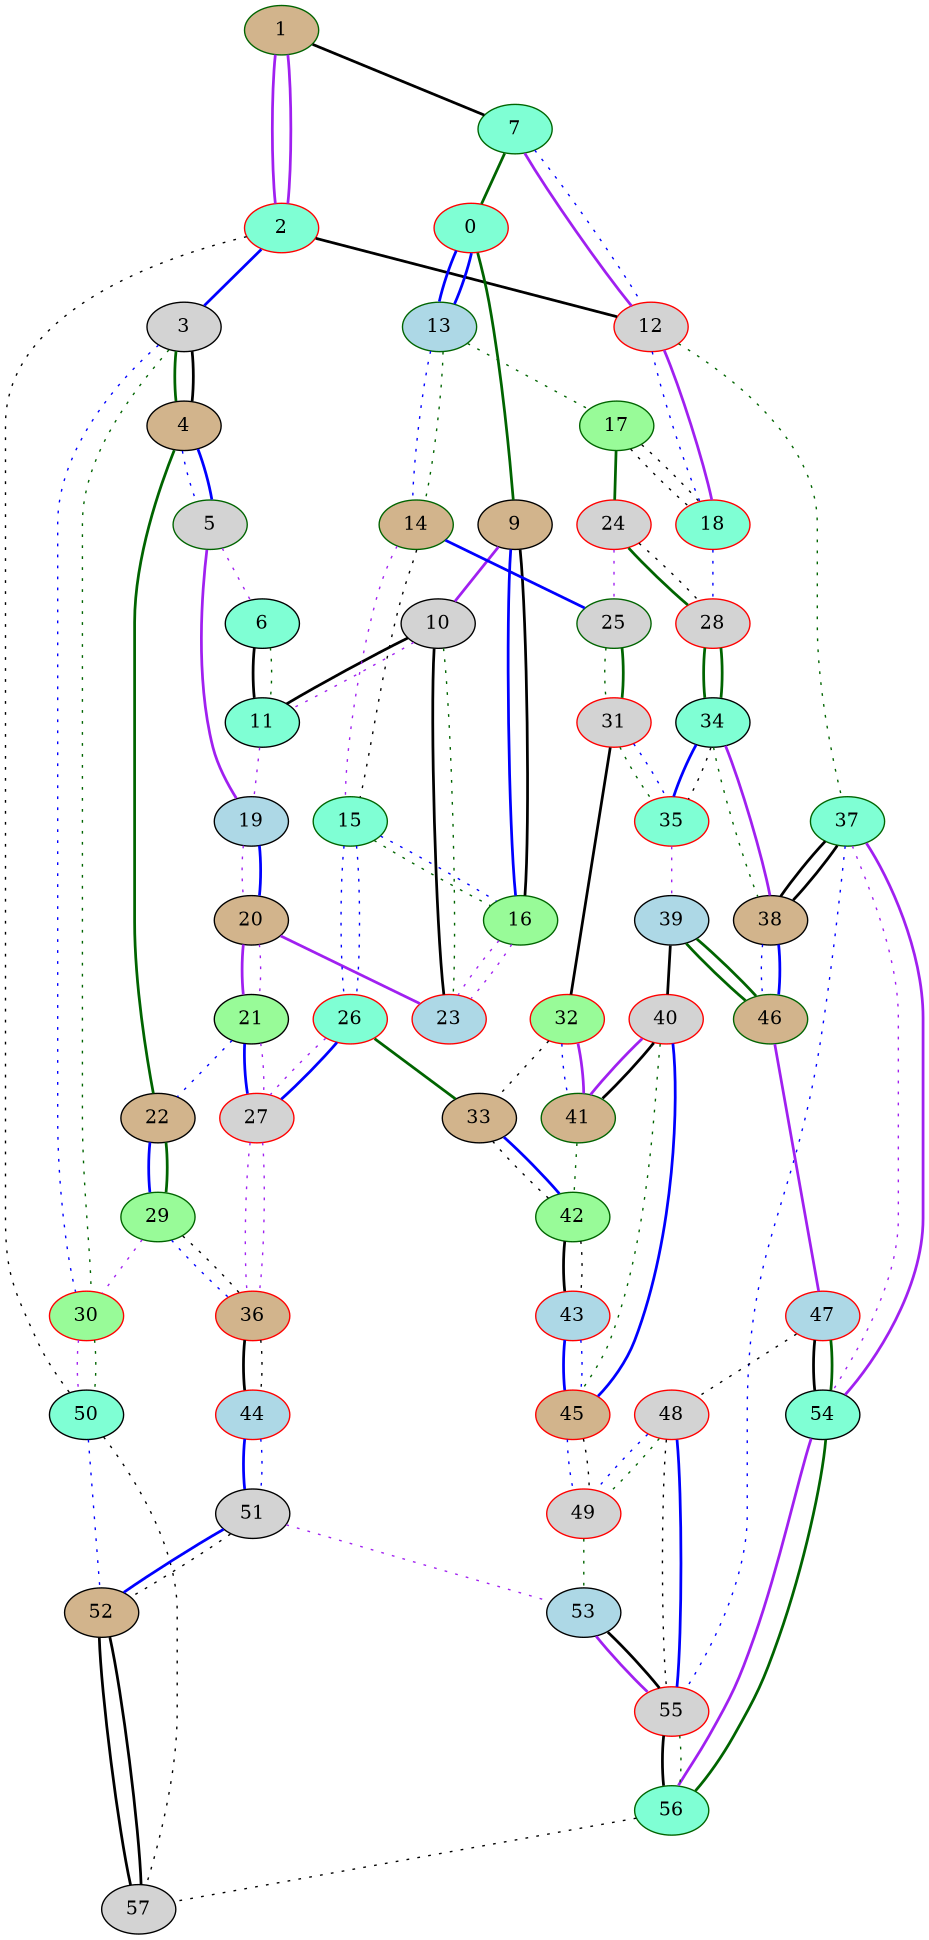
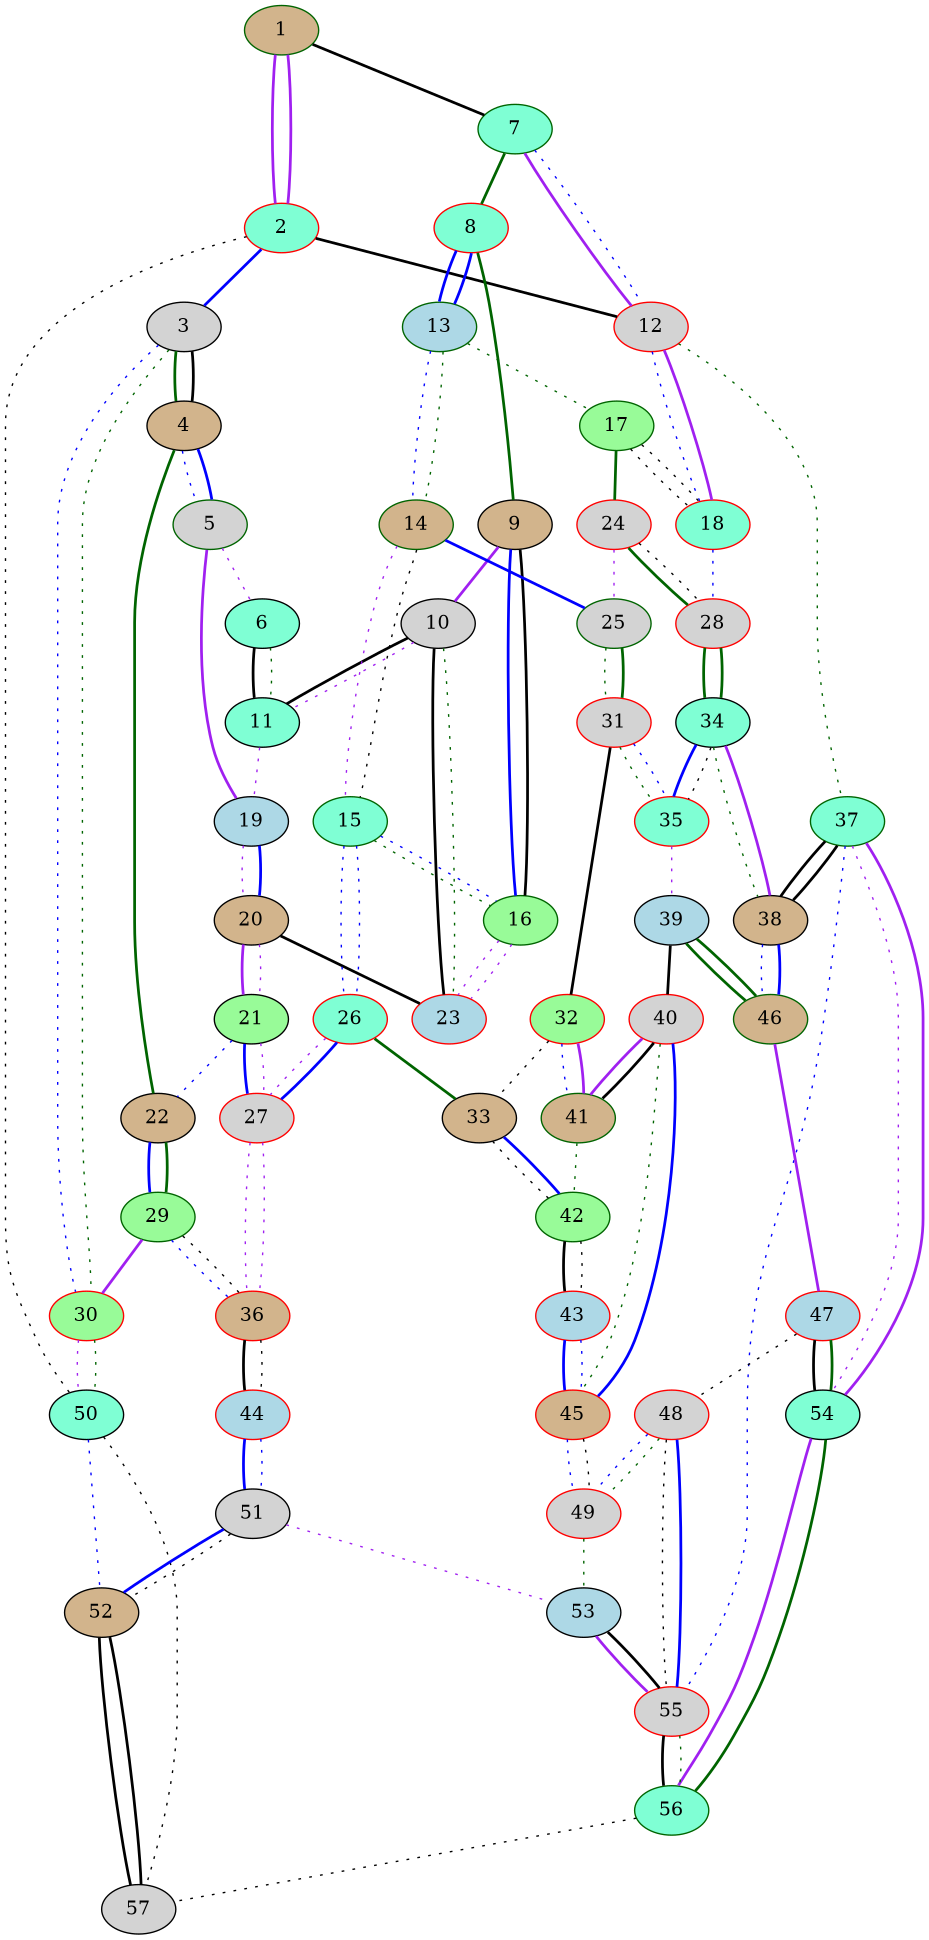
(471, 228) -> (471, 228)
(333, 961) -> (333, 961)
(122, 1267) -> (122, 1267)
